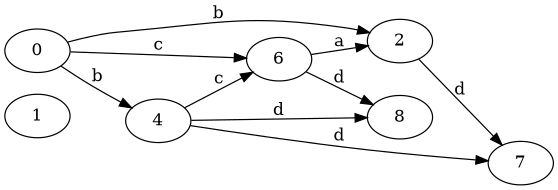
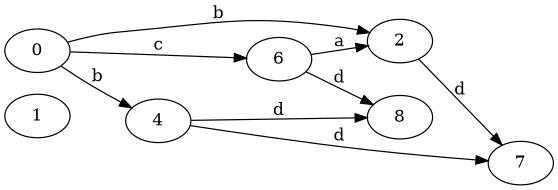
(213, 93) -> none
